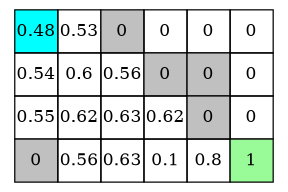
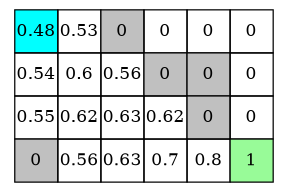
(166, 160) -> (166, 160)
